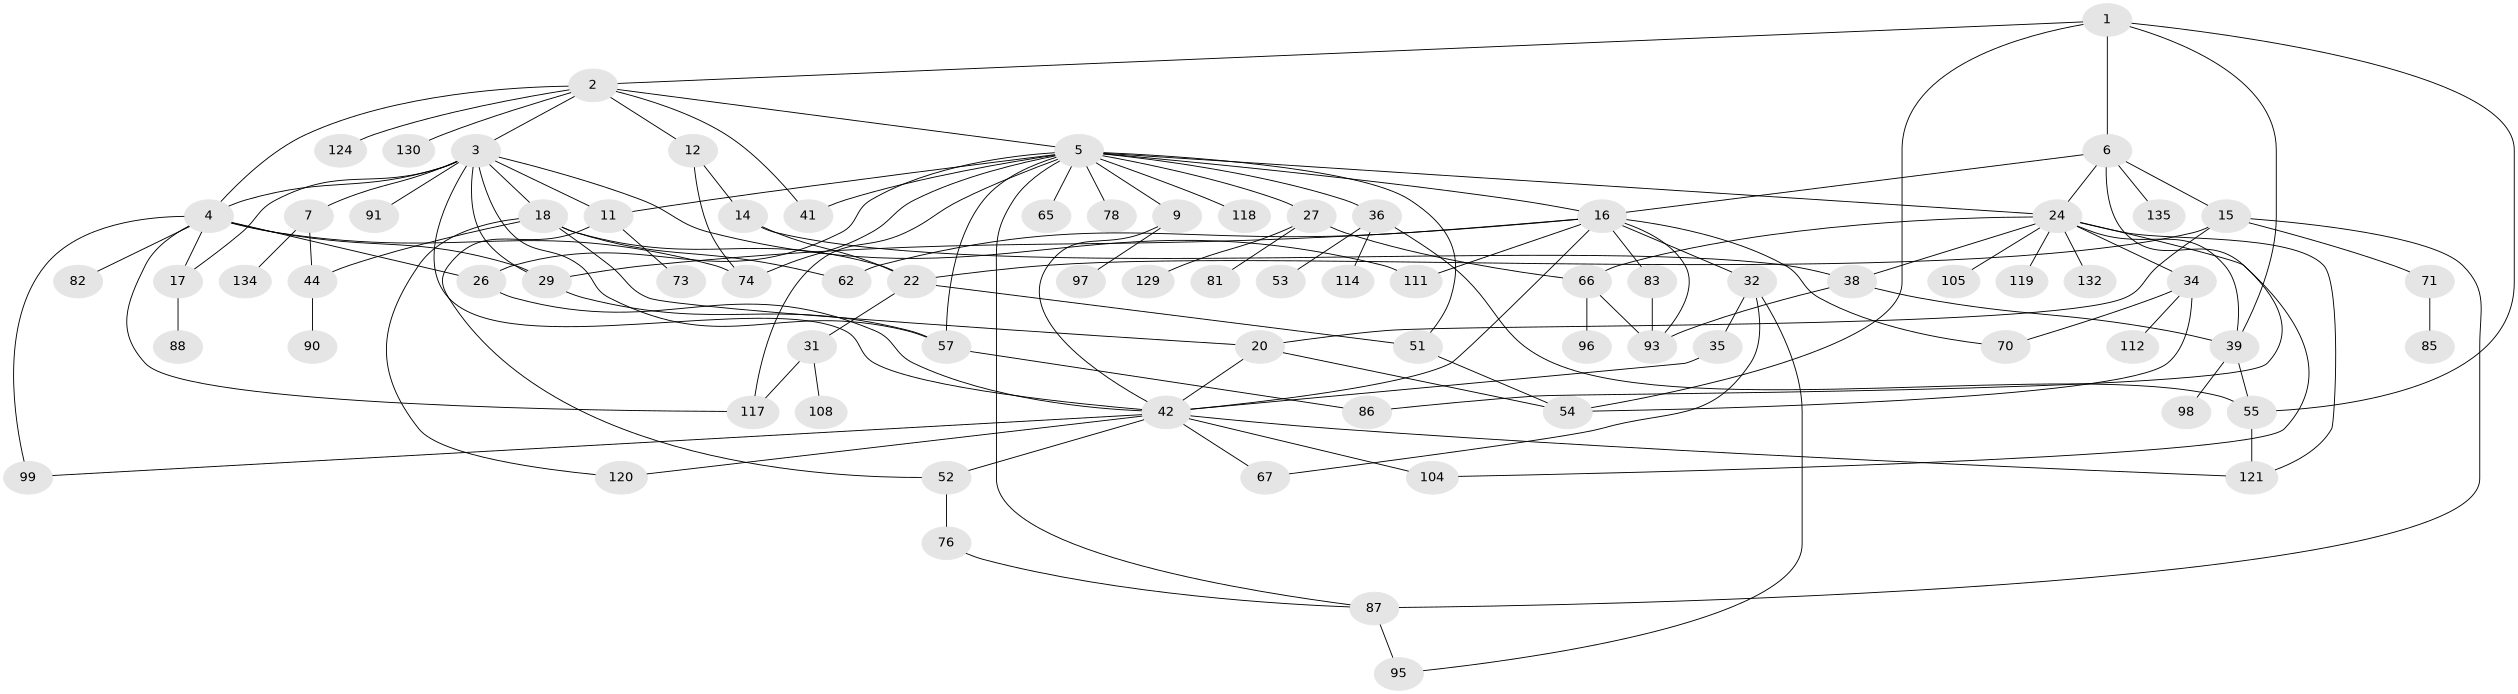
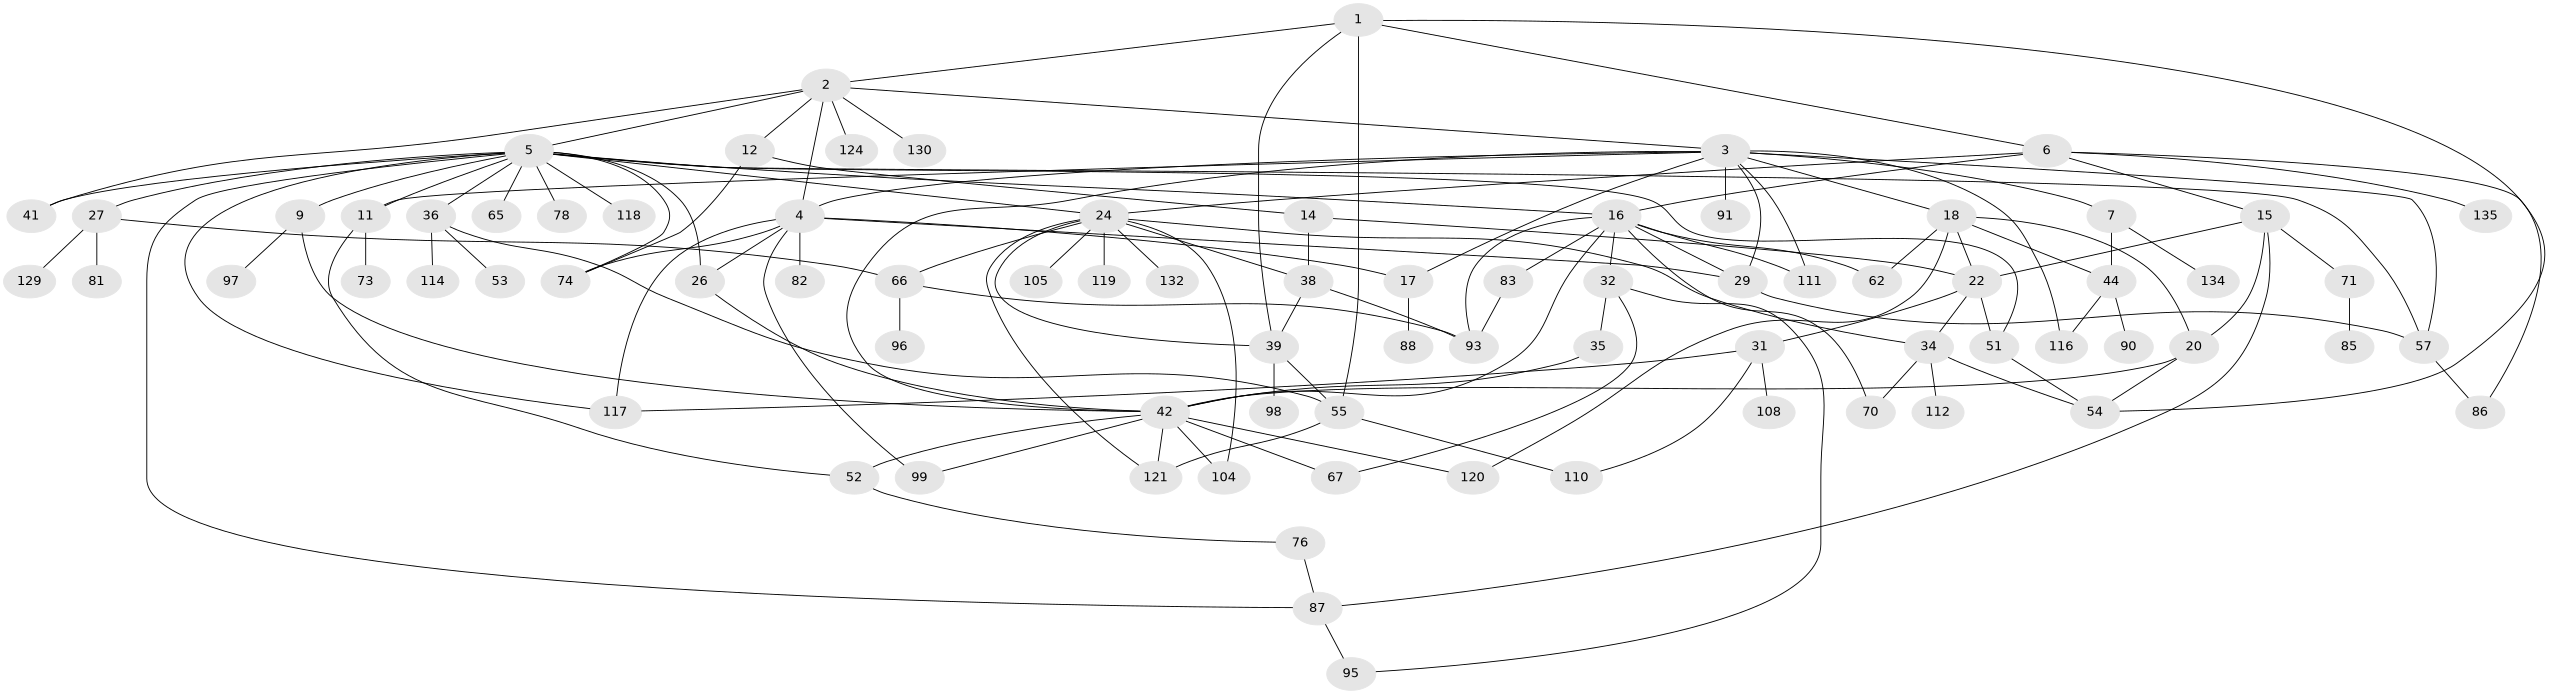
none -> (1953, 314)
none -> (2062, 347)
none -> (1577, 478)
